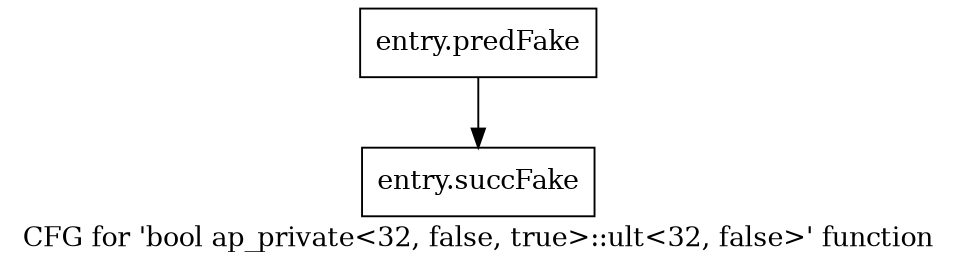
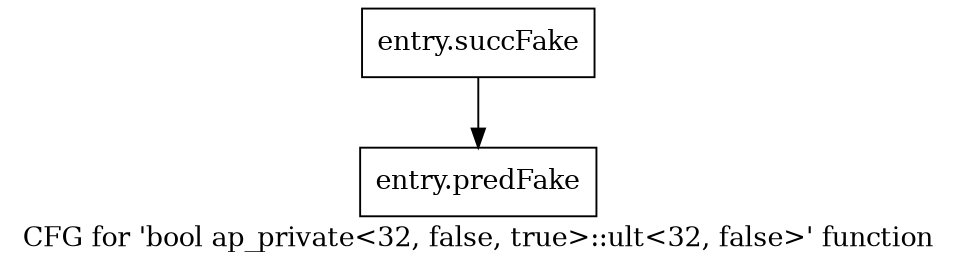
(478, 103) -> (478, 103)
